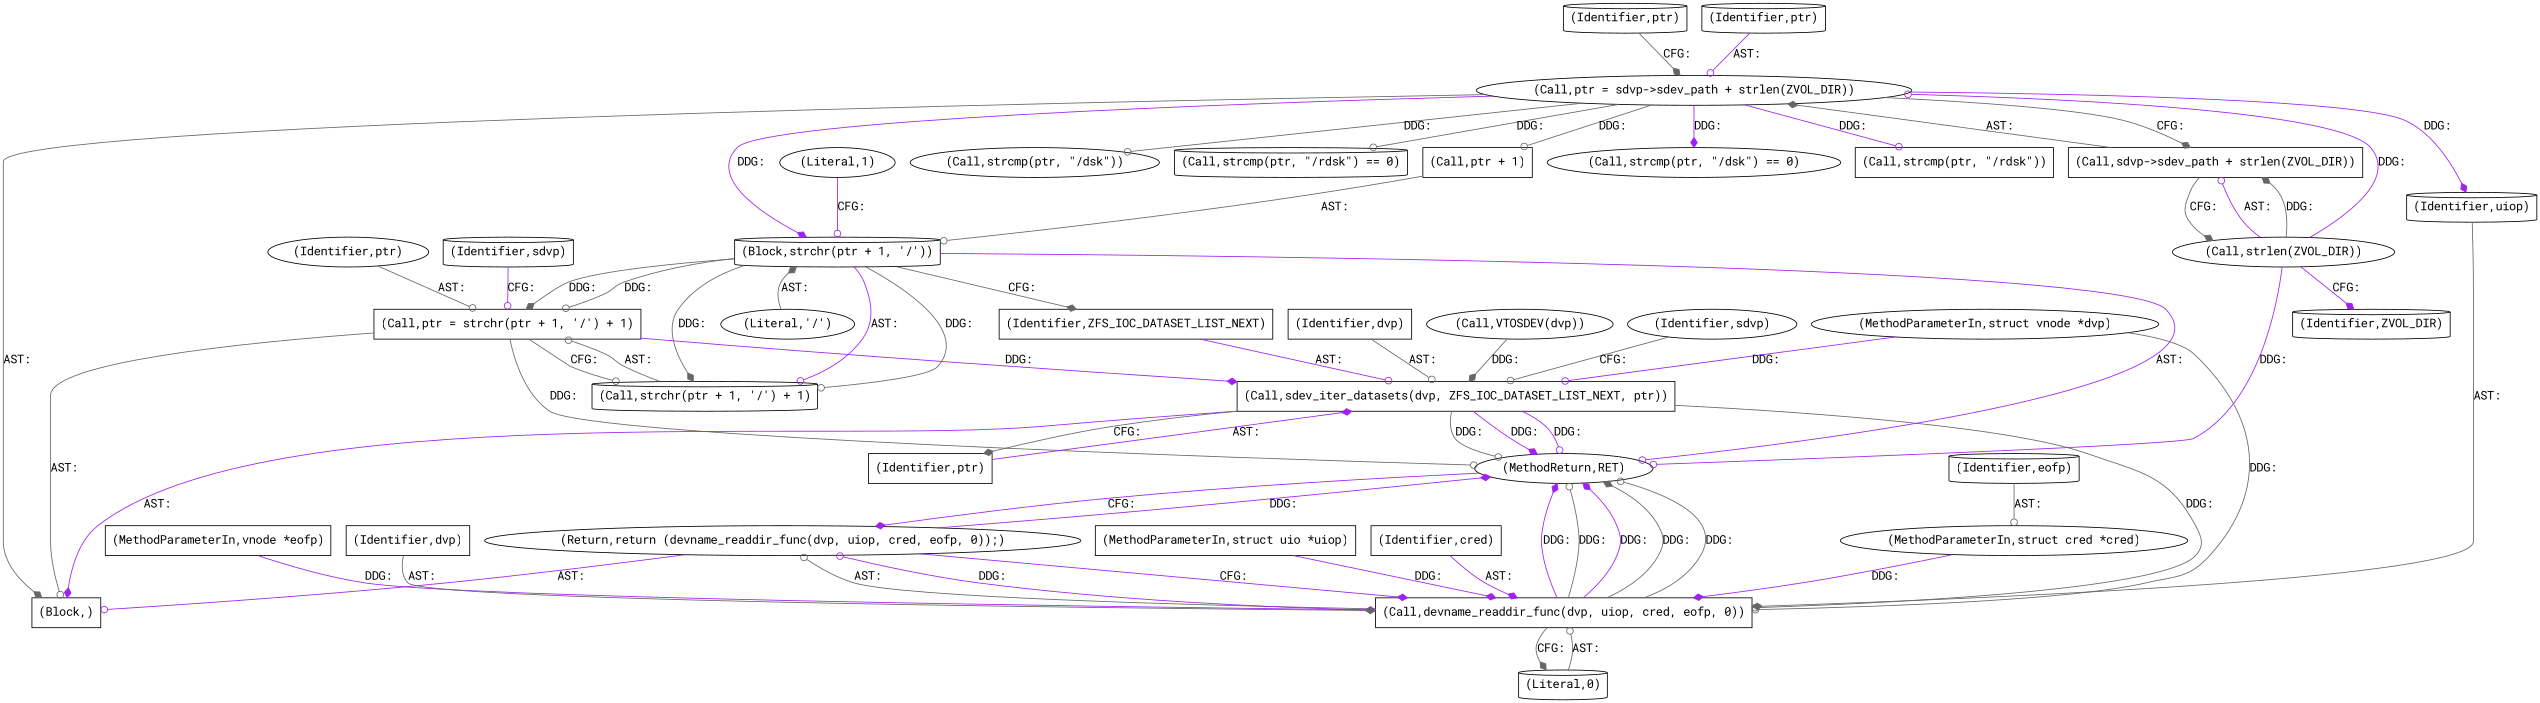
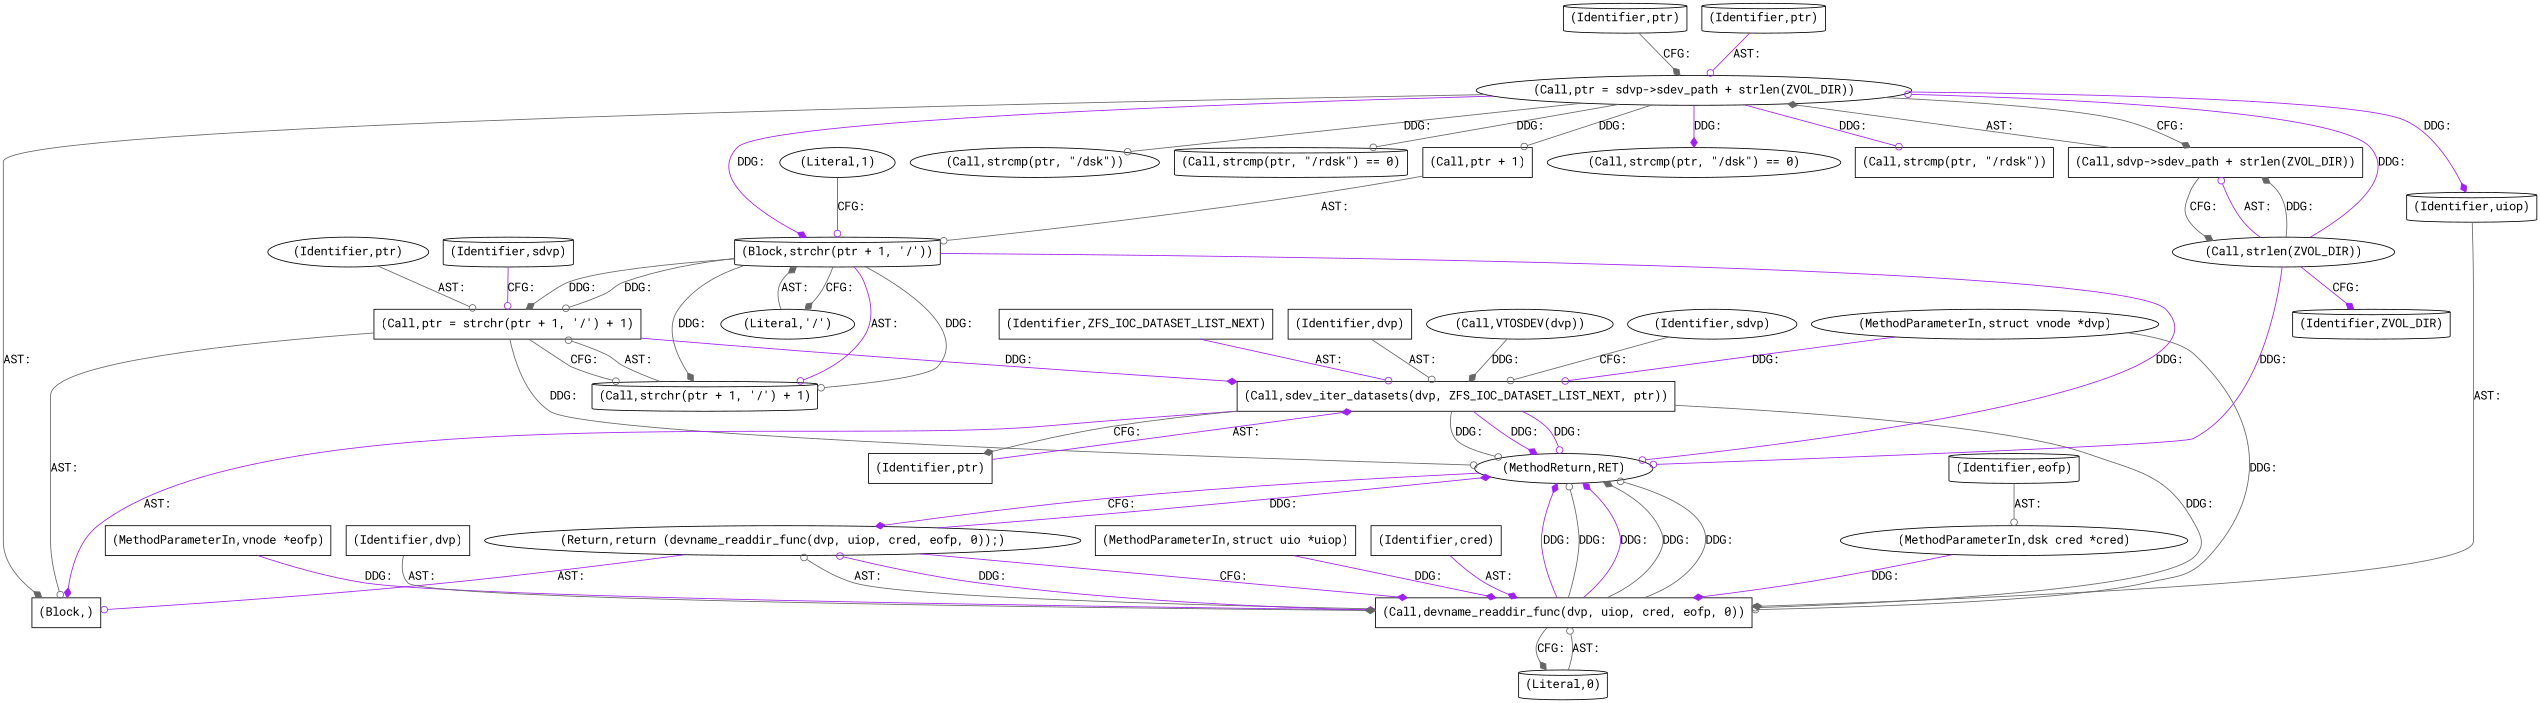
(982, 287) -> (824, 286)
(2173, 360) -> (2173, 360)
(2014, 541) -> (2014, 541)
